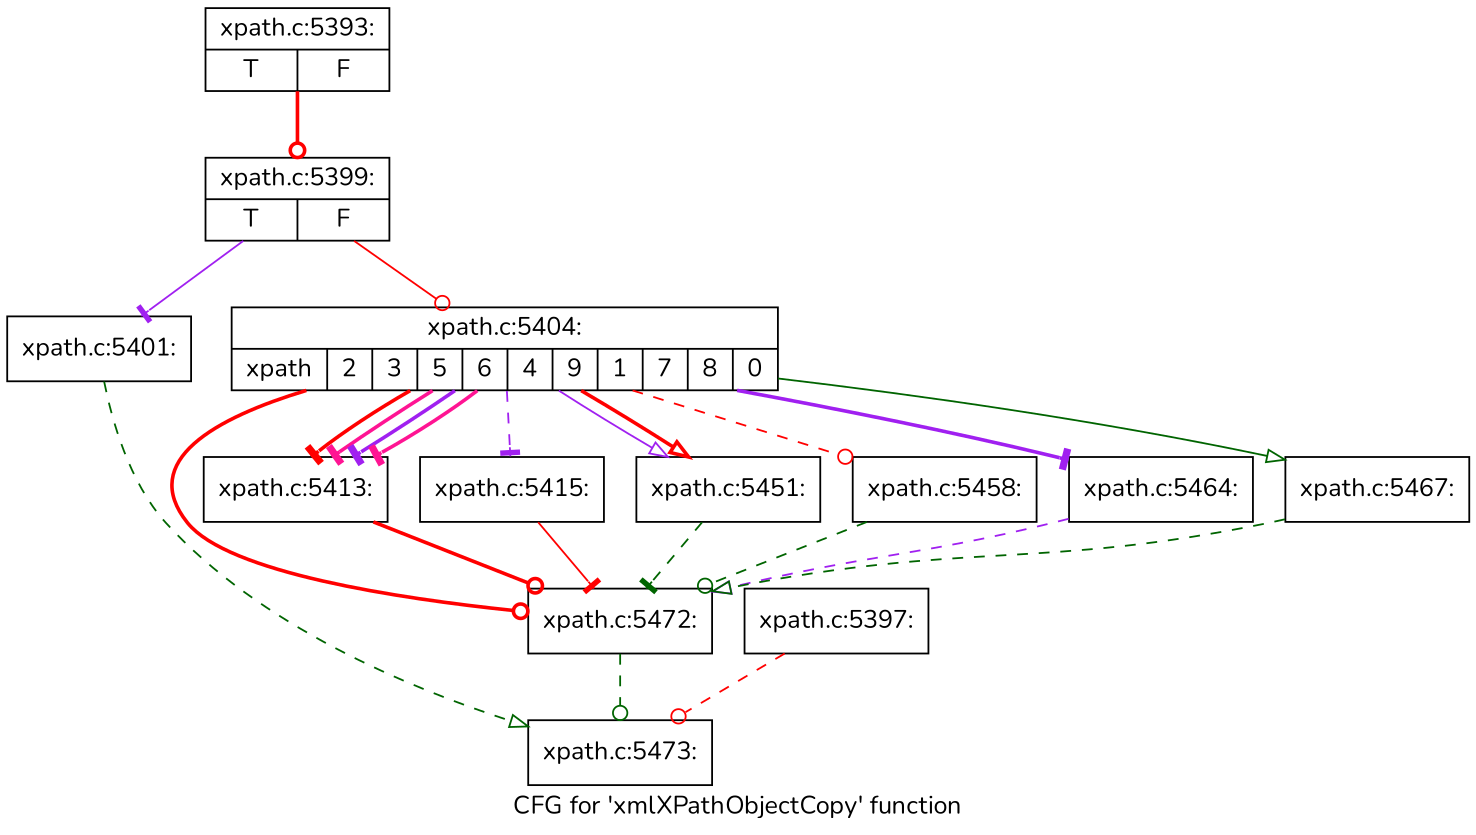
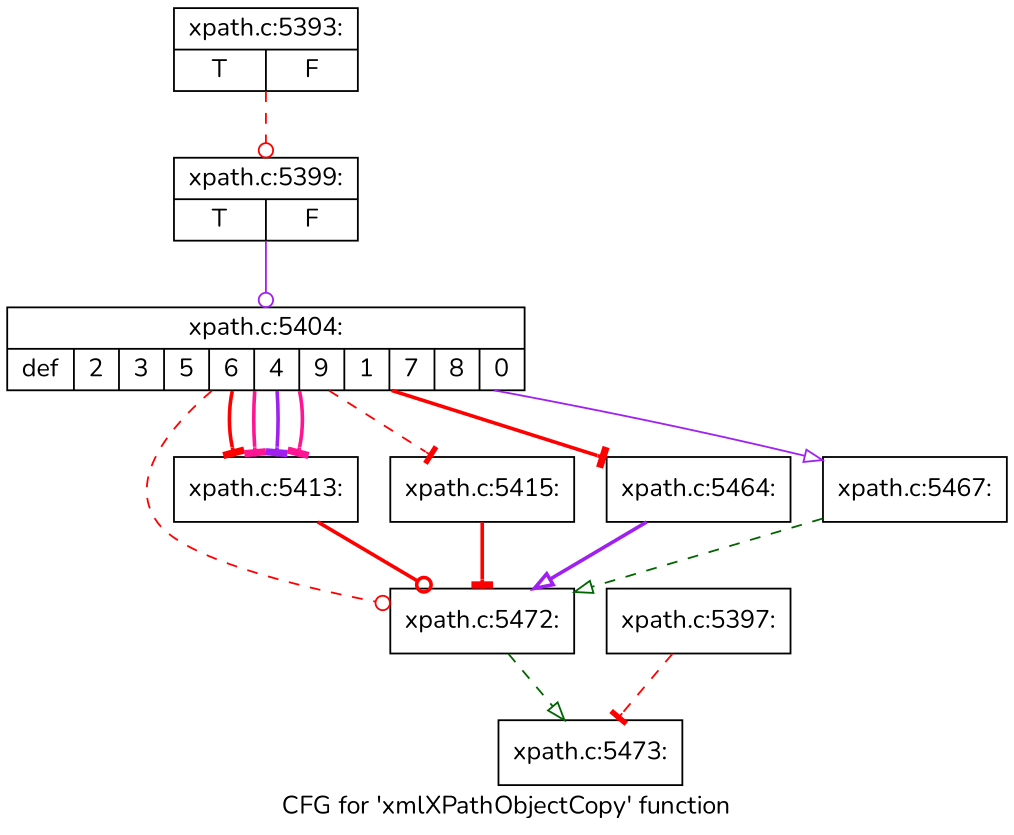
(297, 117) -> (266, 117)
(395, 270) -> (266, 267)
(99, 349) -> none
(279, 369) -> (41, 369)
(1023, 412) -> (650, 421)
(508, 419) -> (377, 421)
(899, 422) -> (494, 423)
(728, 489) -> none
(945, 489) -> none
(925, 550) -> (598, 550)
(563, 552) -> (482, 551)
(241, 557) -> (188, 546)
(620, 680) -> (531, 680)
(735, 683) -> (647, 683)
